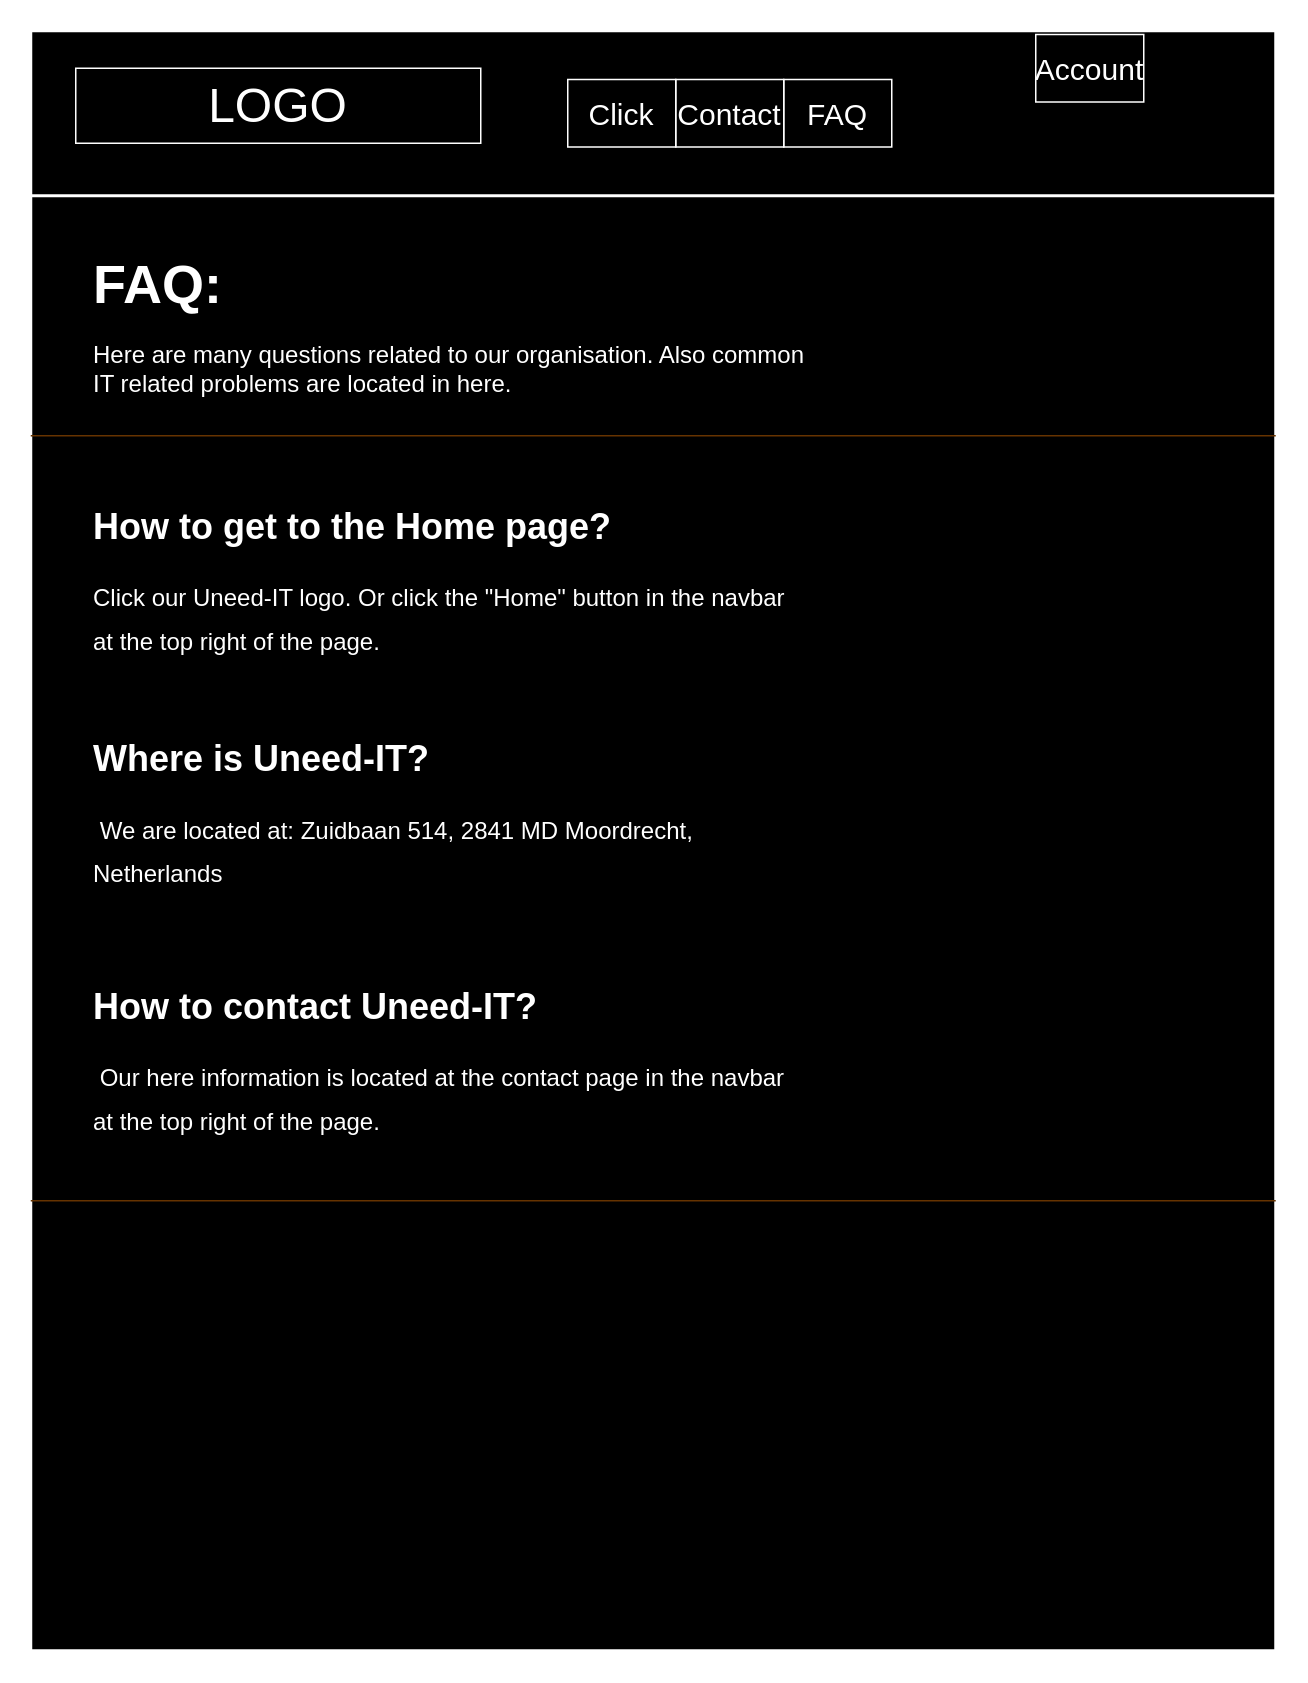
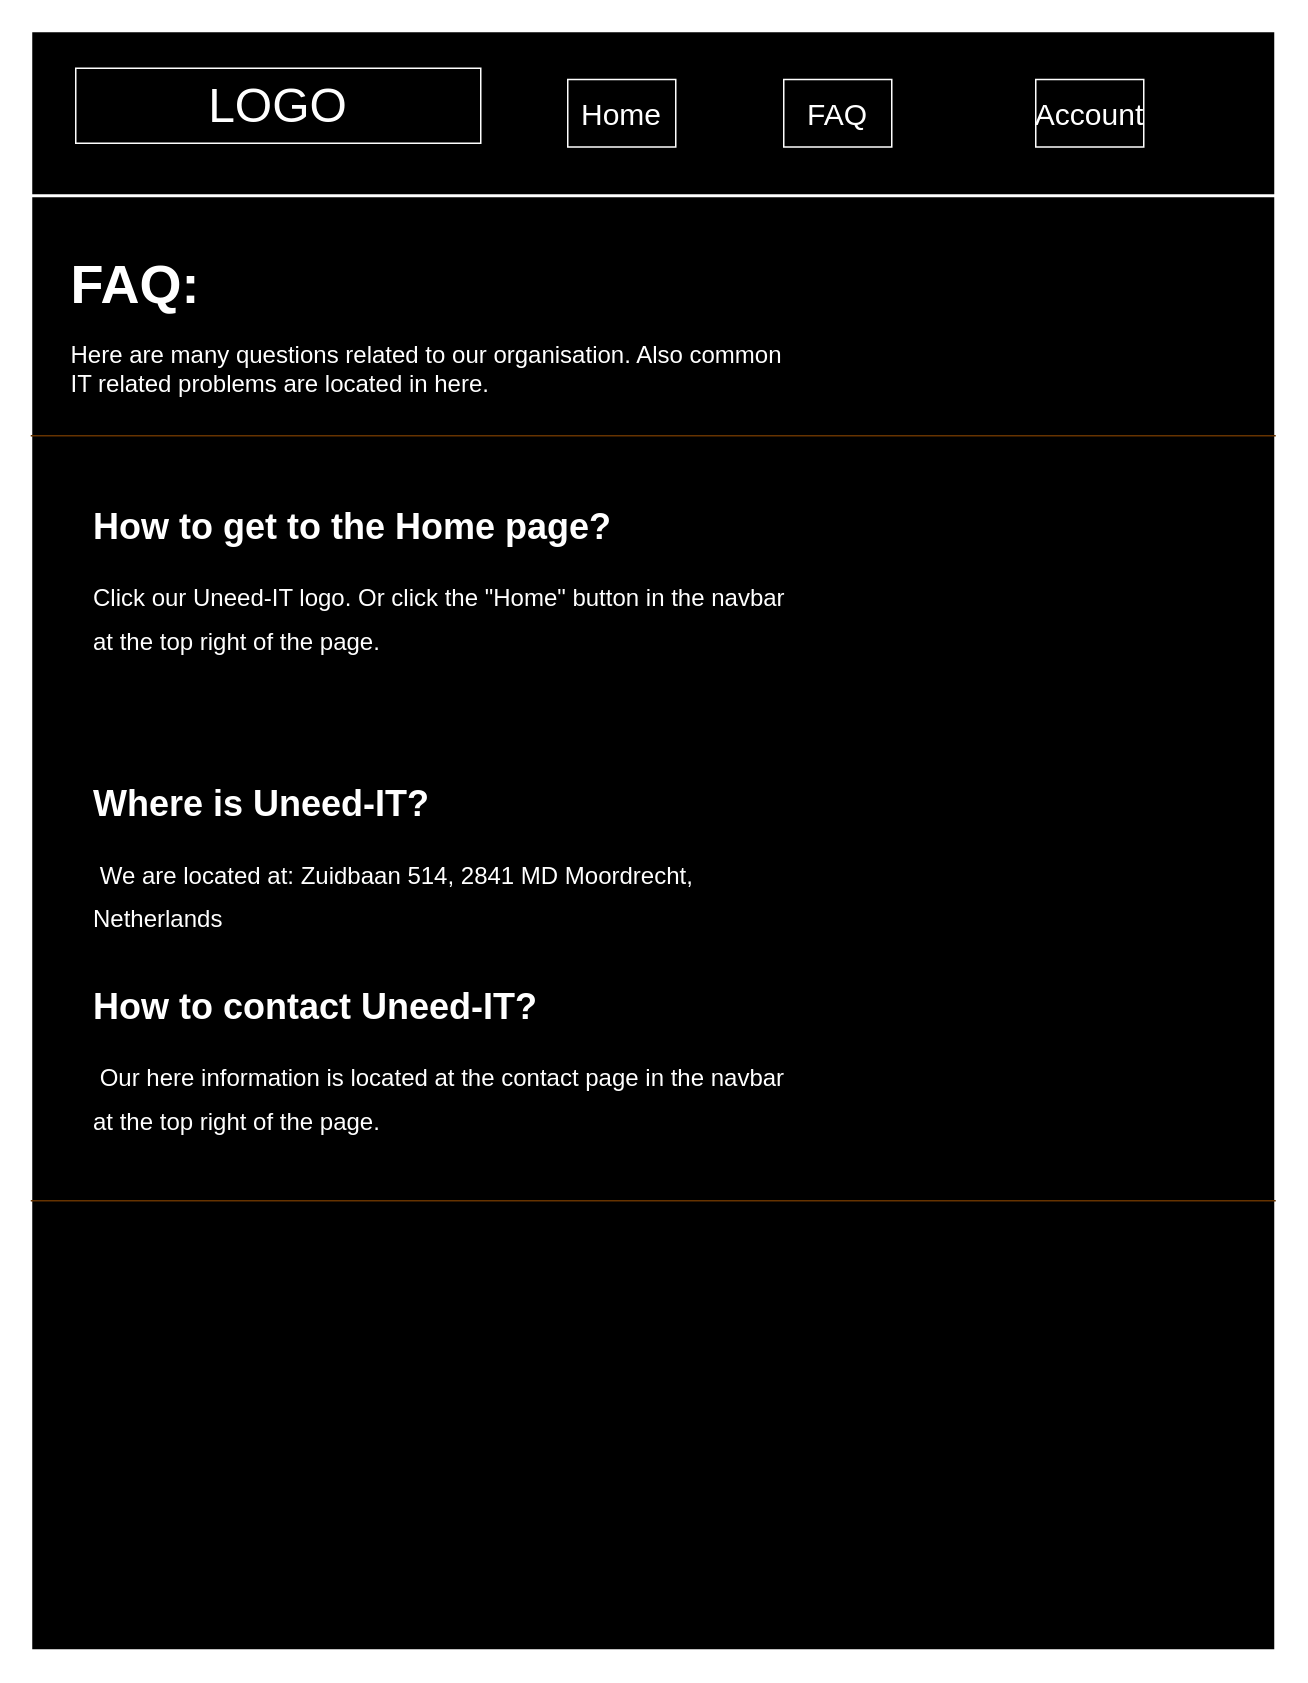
(1090, 68) -> (1090, 113)
(622, 113) -> (622, 113)
(730, 113) -> none
(451, 340) -> (428, 340)
(451, 818) -> (451, 863)
